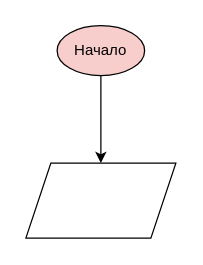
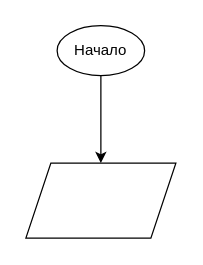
(101, 51) -> (101, 51)
